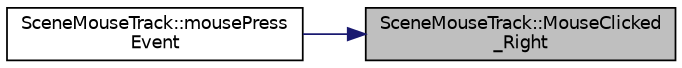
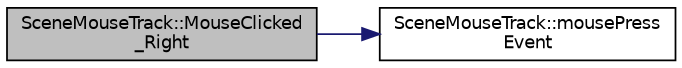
(325, 34) -> (340, 34)
